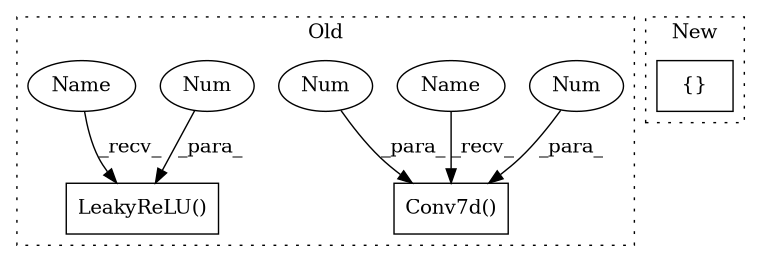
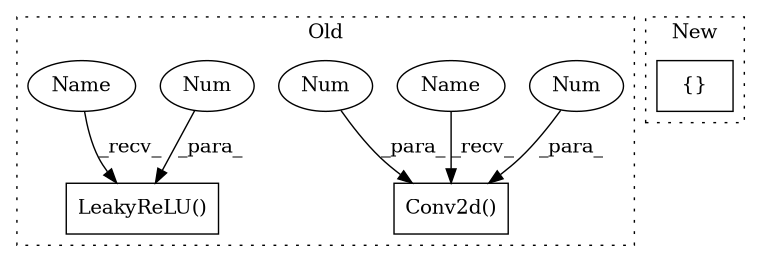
(451, 209) -> (451, 209)
